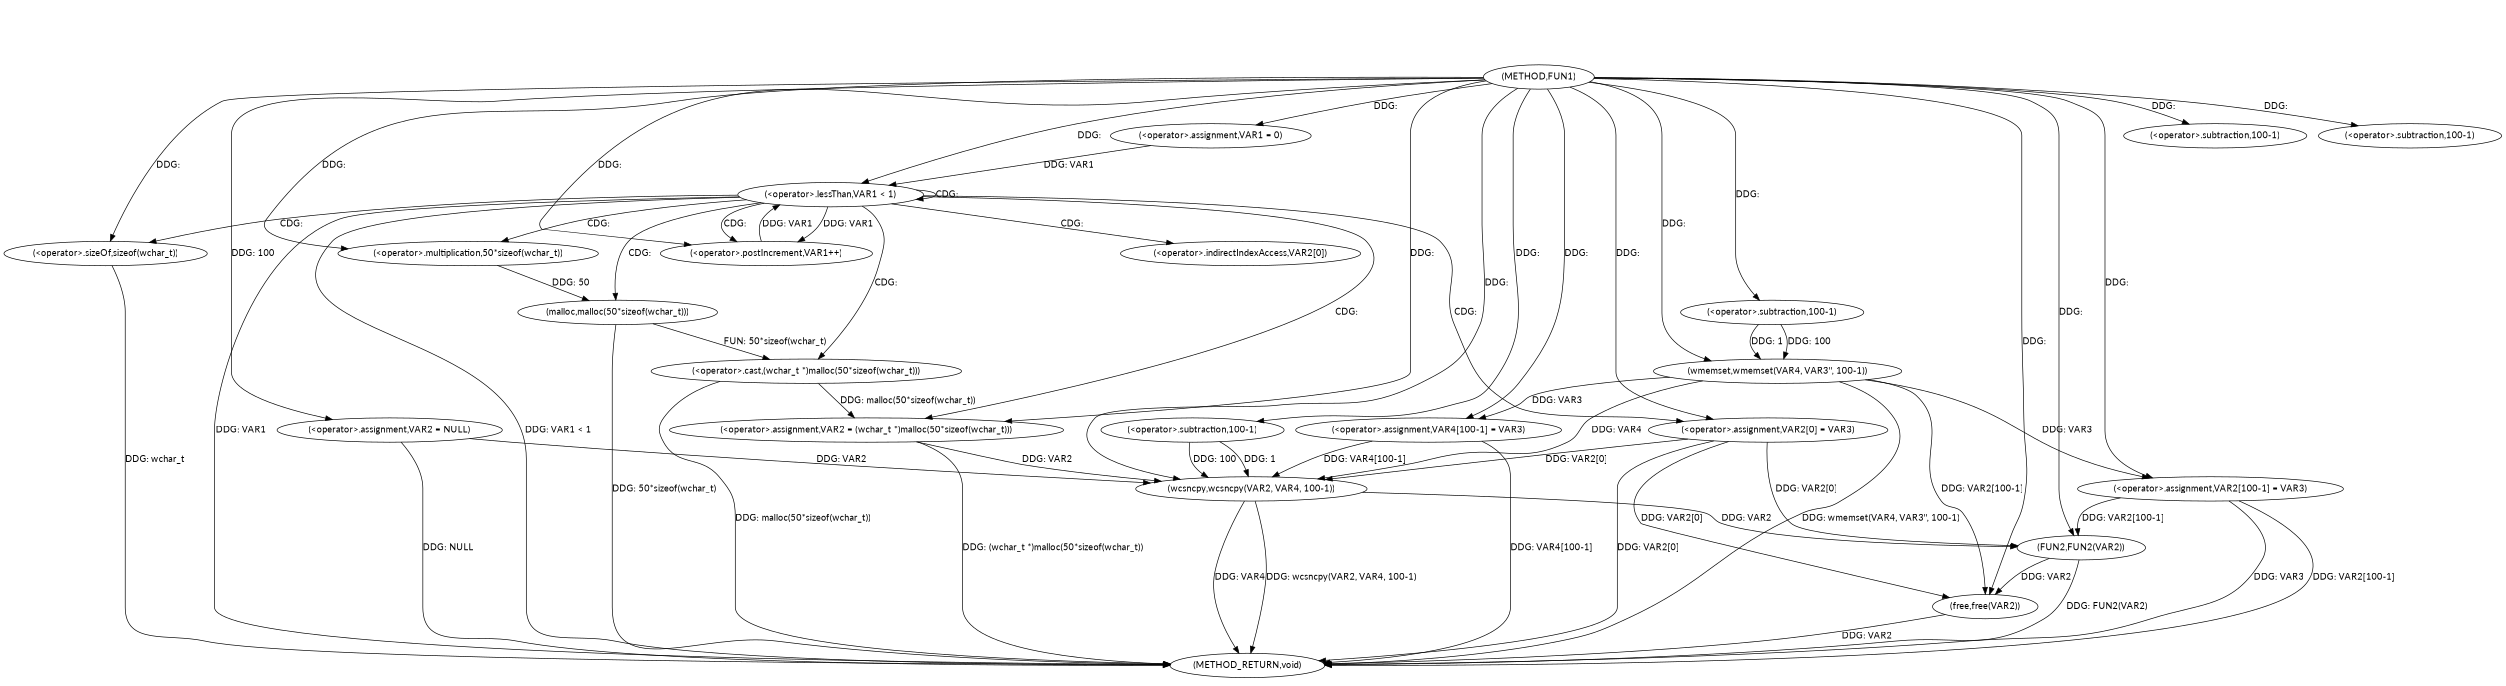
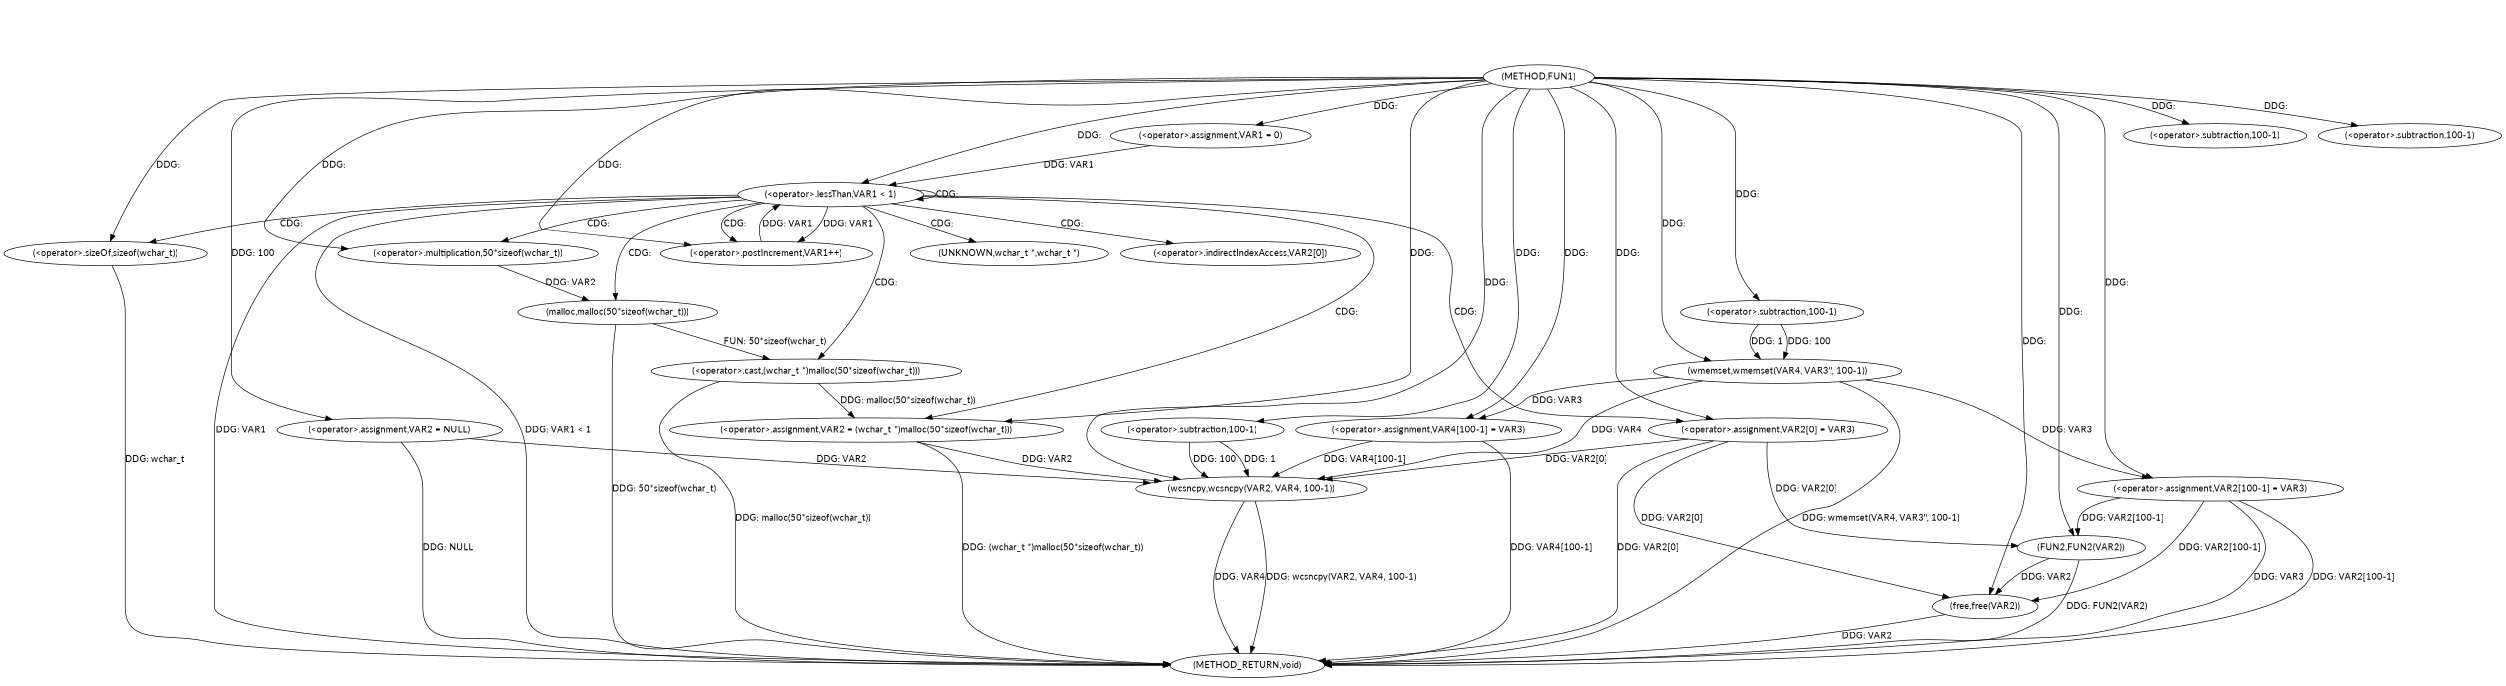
none -> (1009, 254)
(571, 283) -> (571, 283)
(1930, 474) -> (2134, 570)
(1689, 510) -> none
